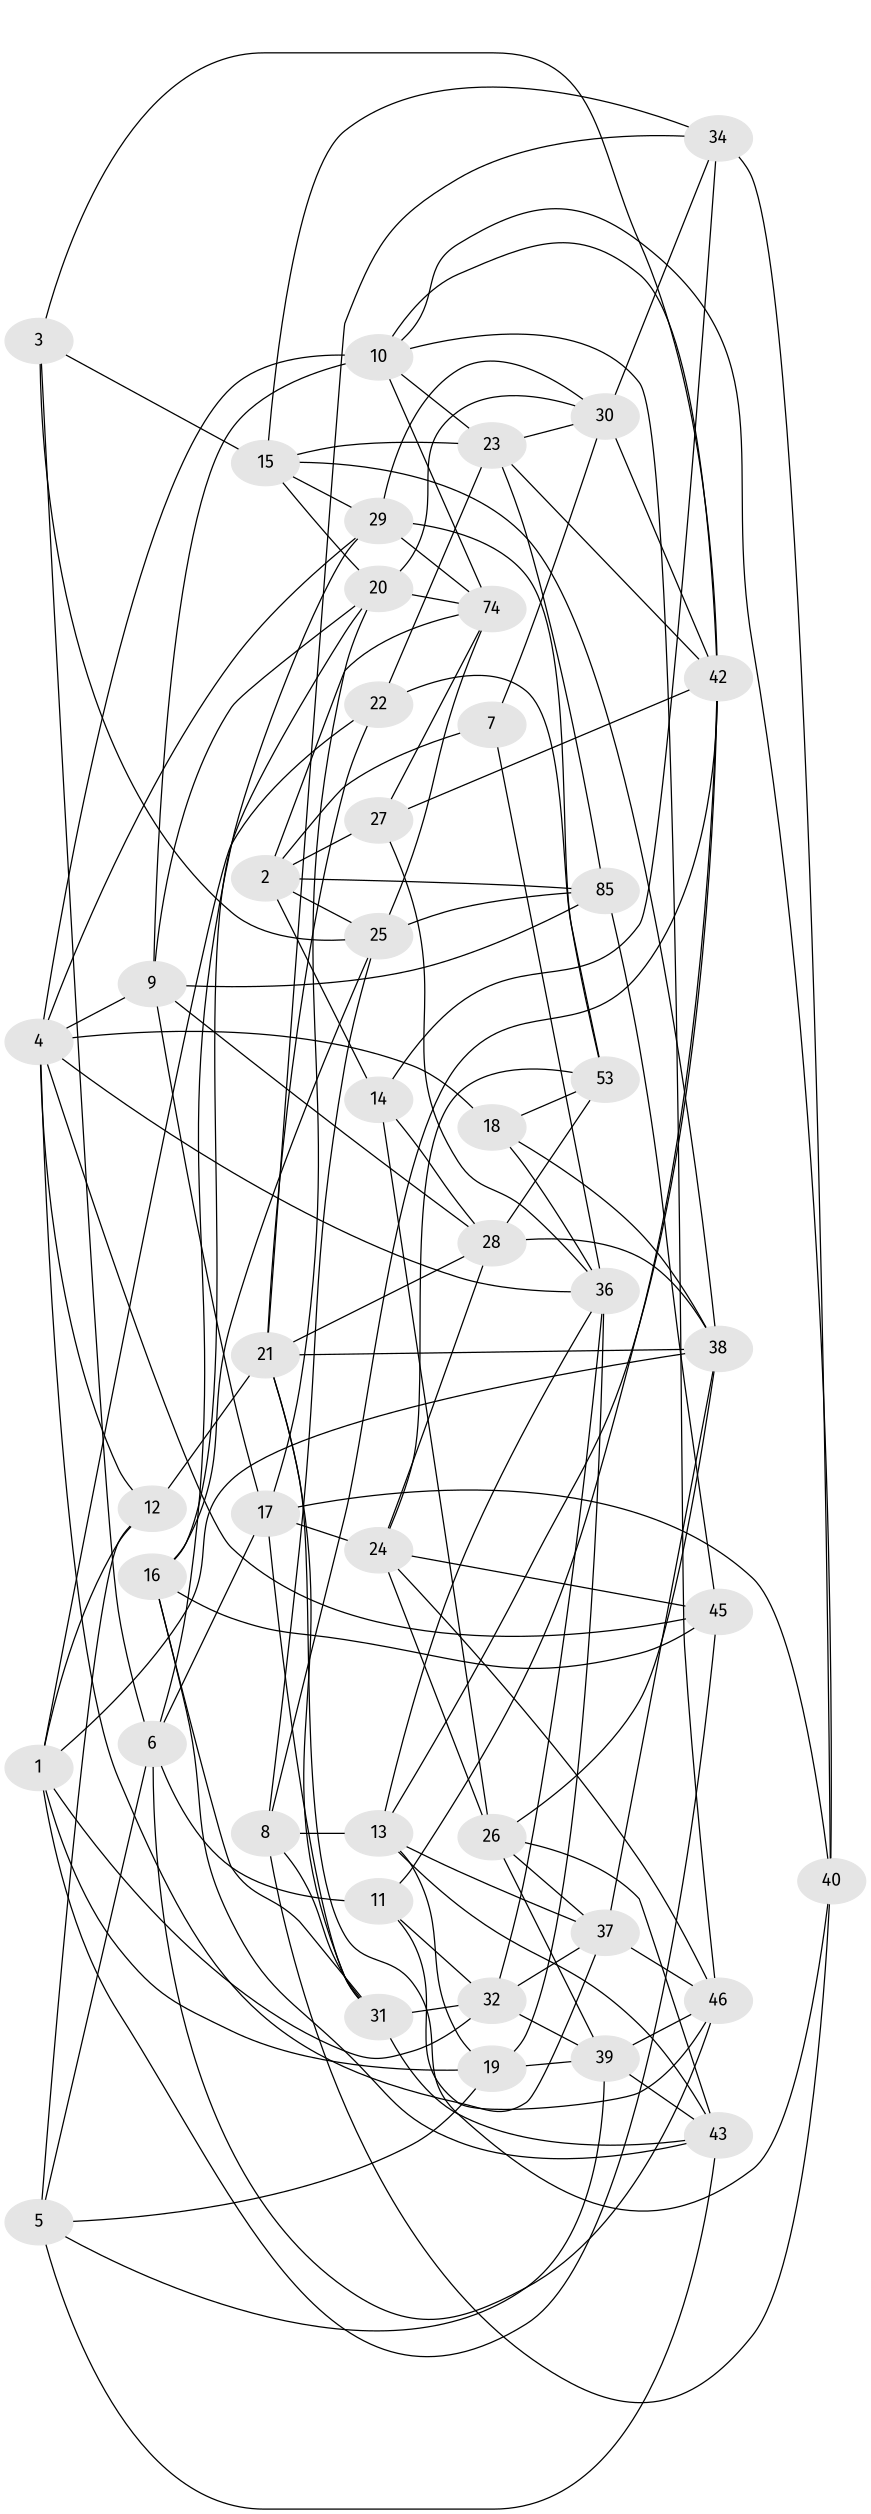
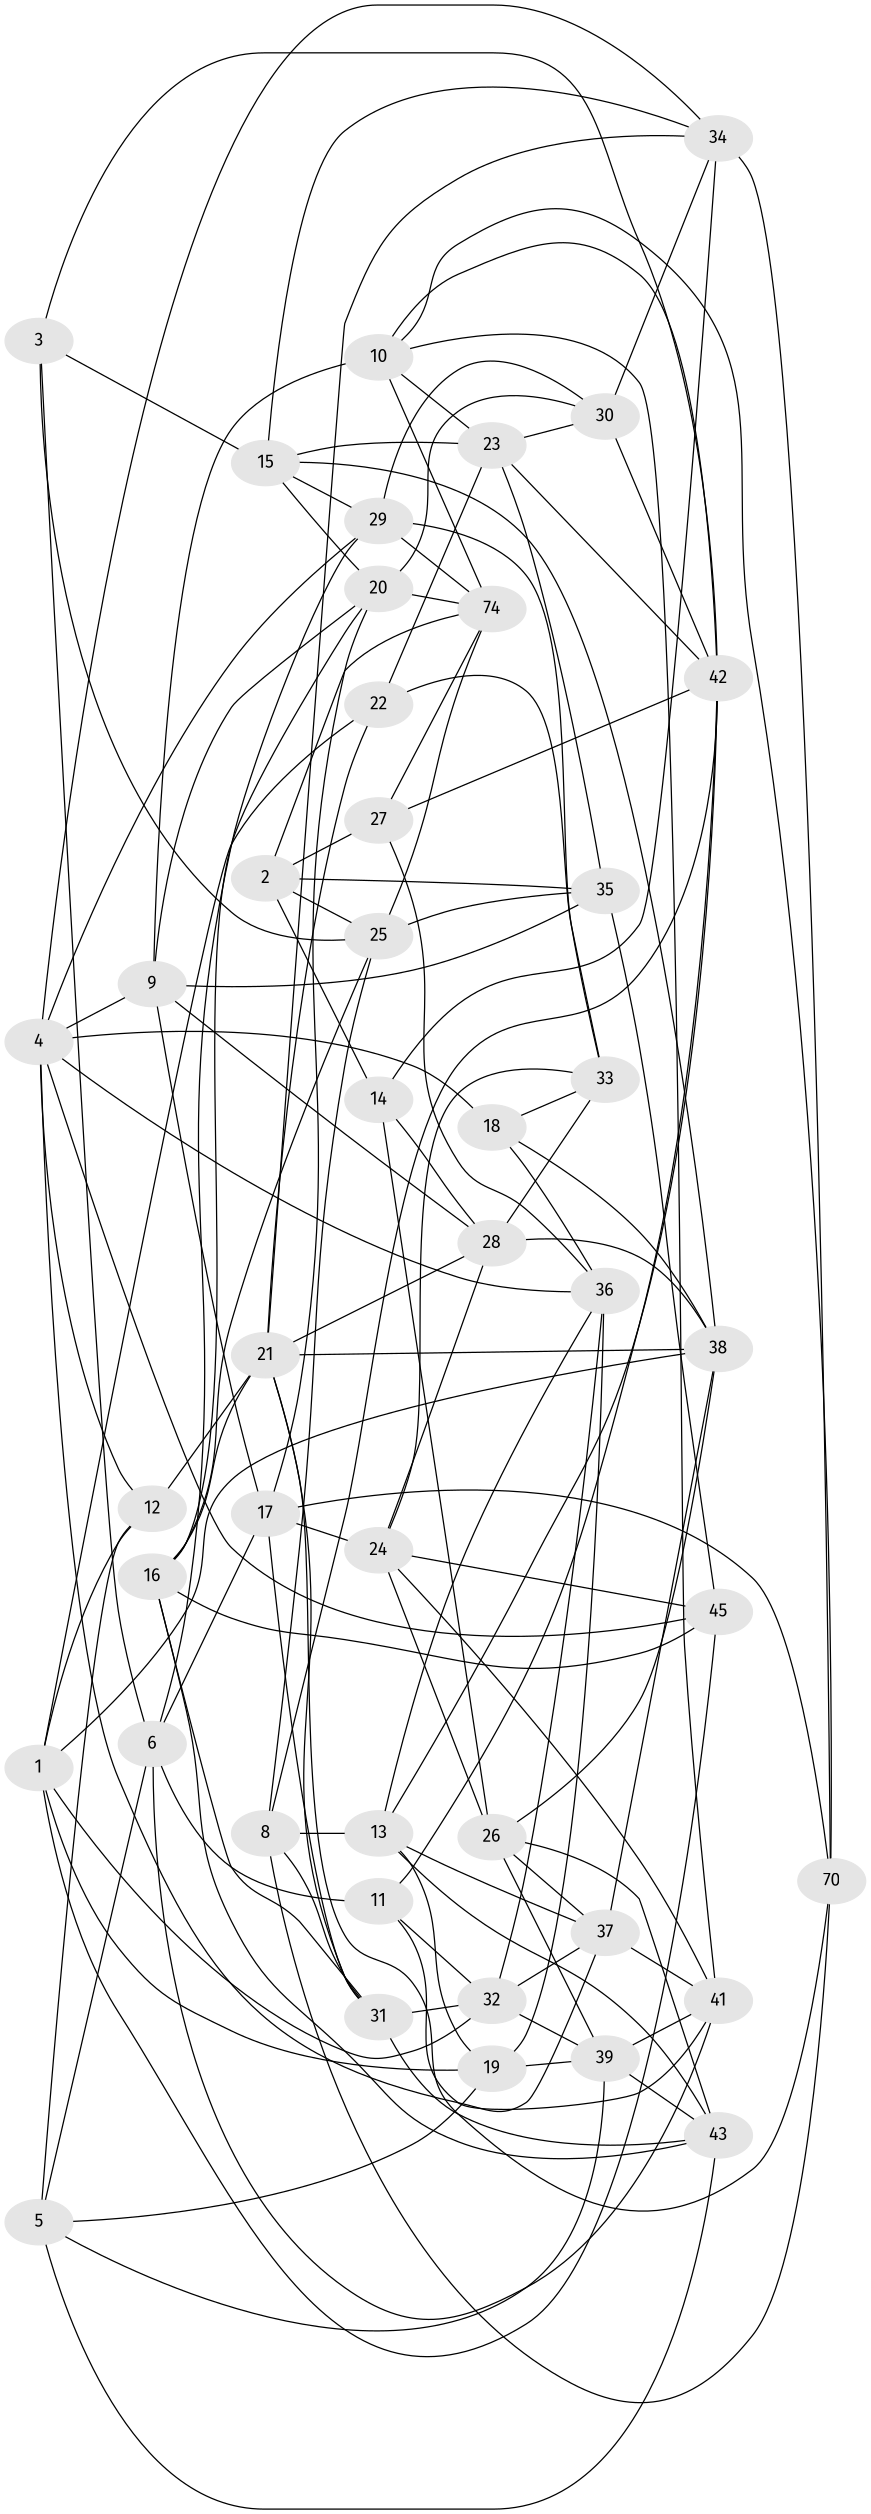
(124, 635) -> (175, 300)
(492, 725) -> none
(605, 891) -> (605, 891)
(605, 1080) -> (605, 1080)
none -> (225, 1425)
(832, 1881) -> (832, 1881)
(719, 2001) -> (719, 2001)
